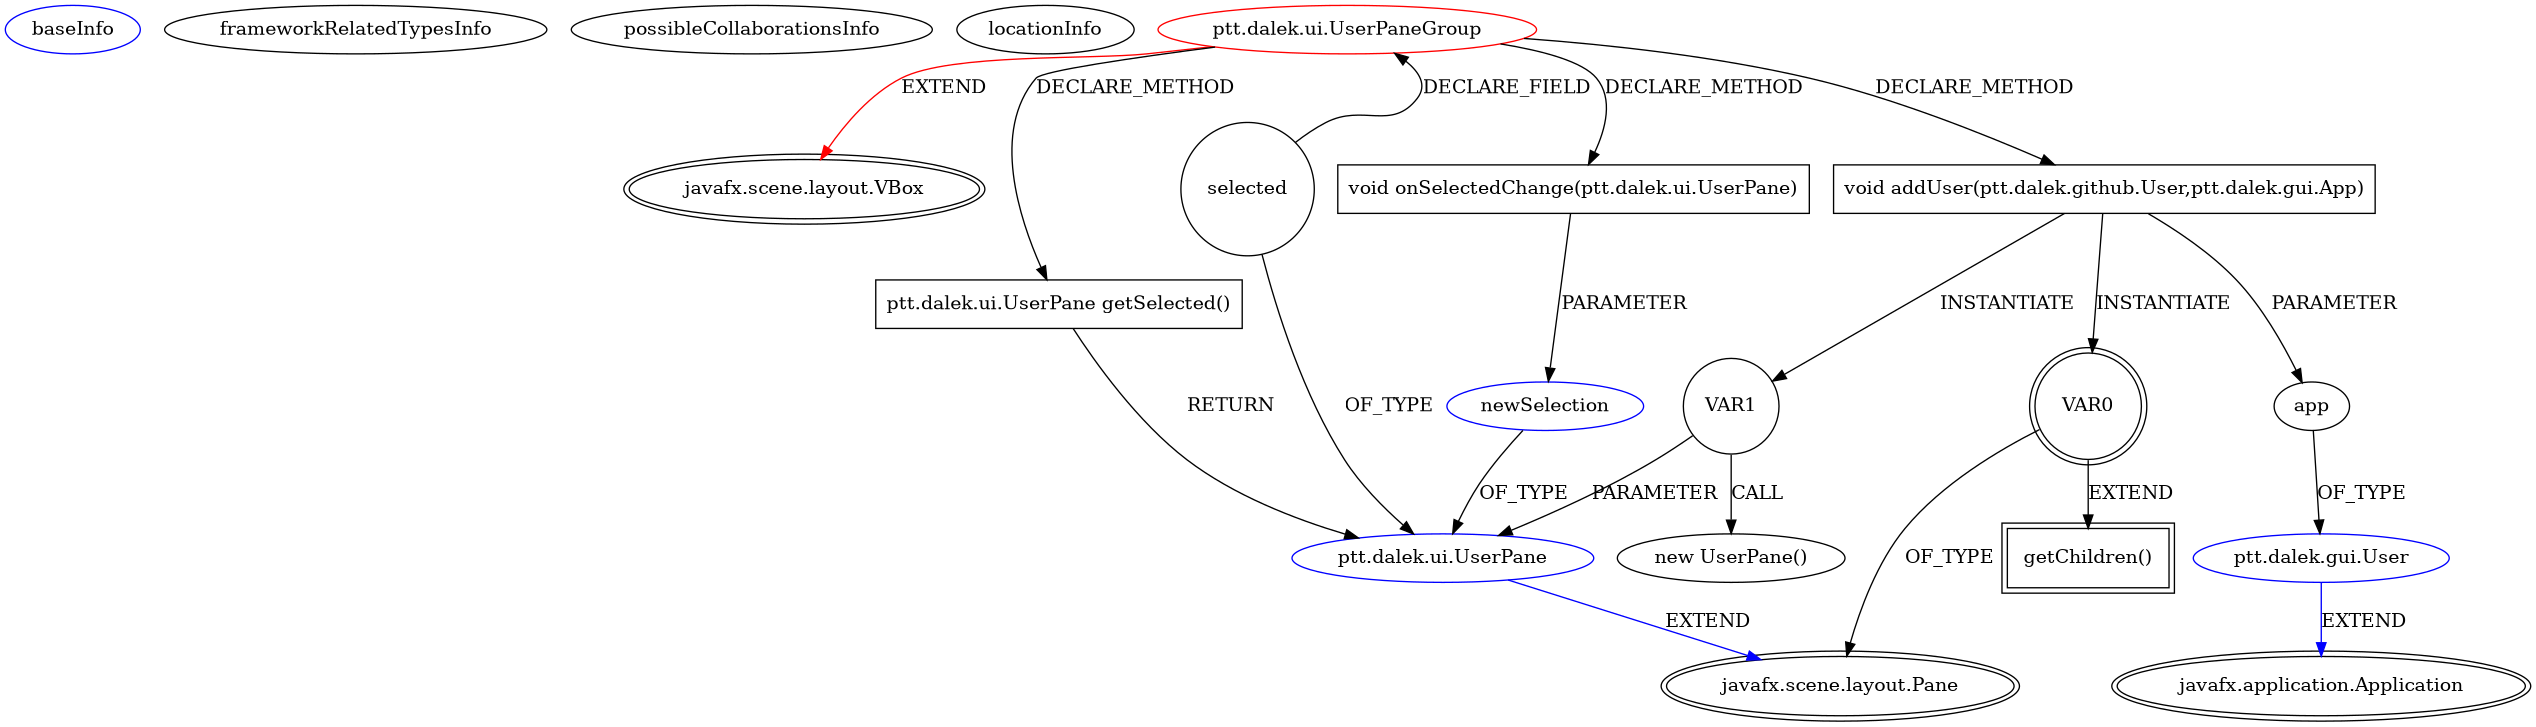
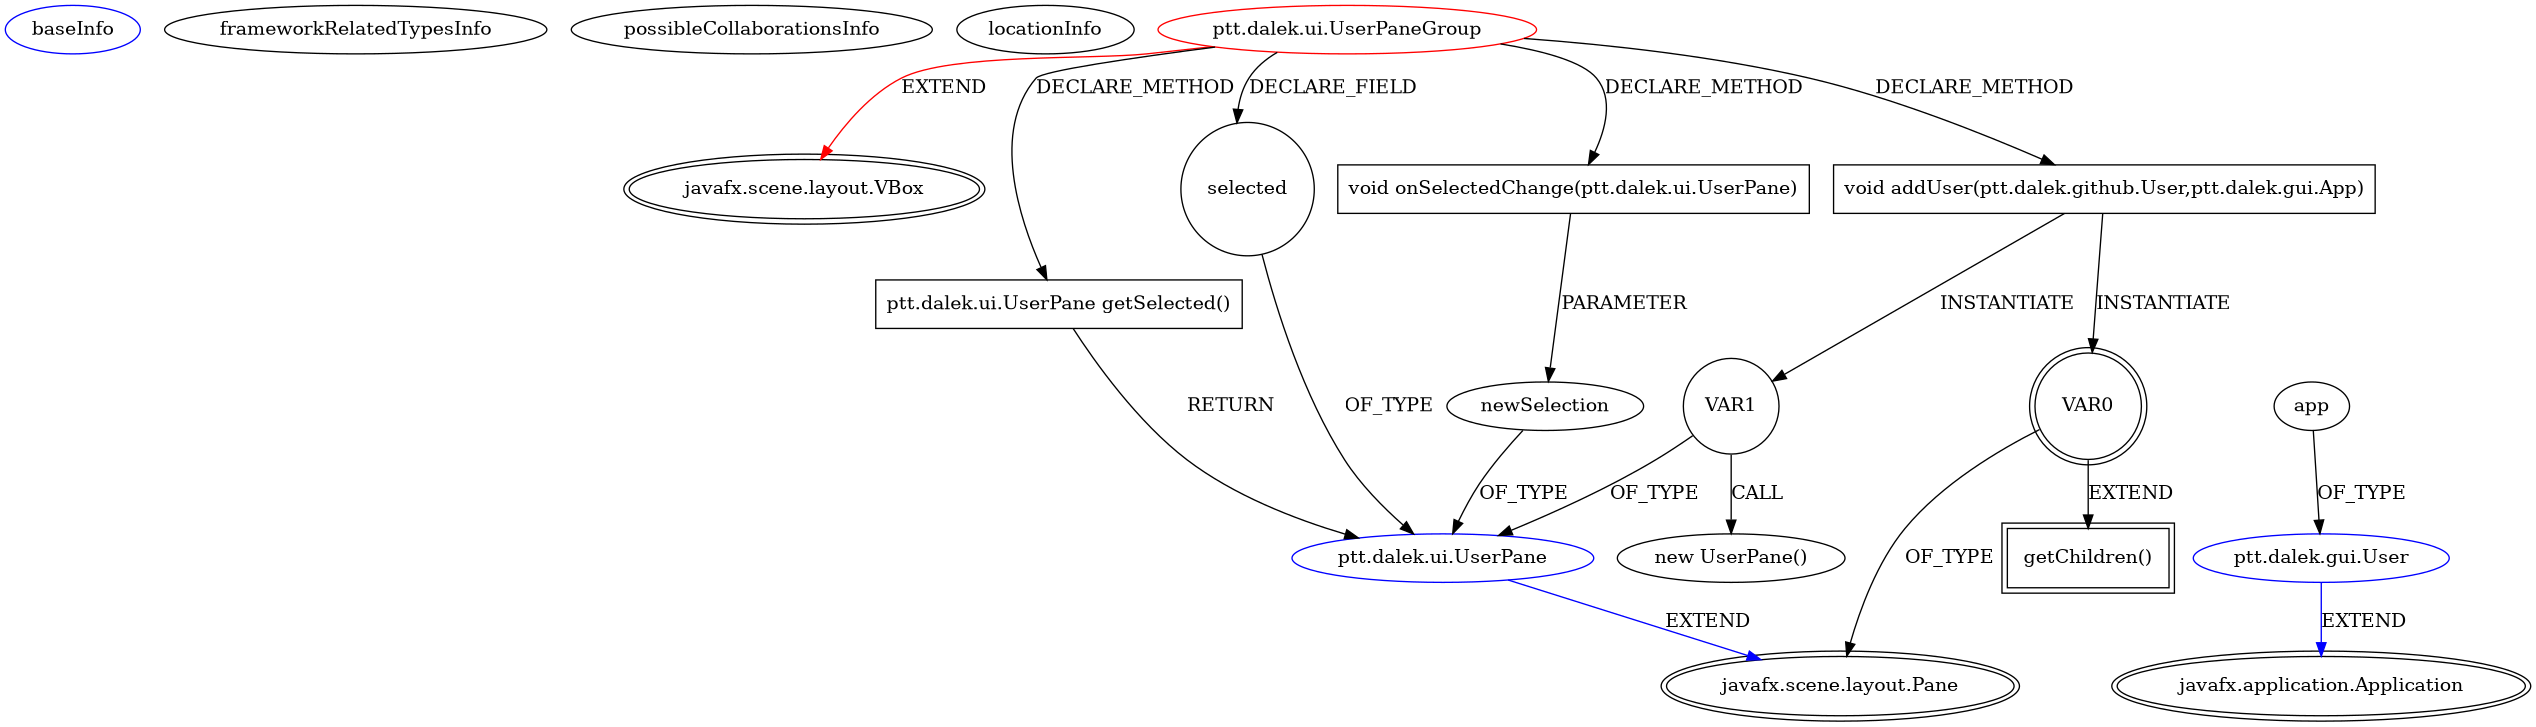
(1377, 116) -> (1250, 76)
(2236, 279) -> none
(1545, 406) -> (1545, 406)
(1655, 494) -> (1655, 494)
